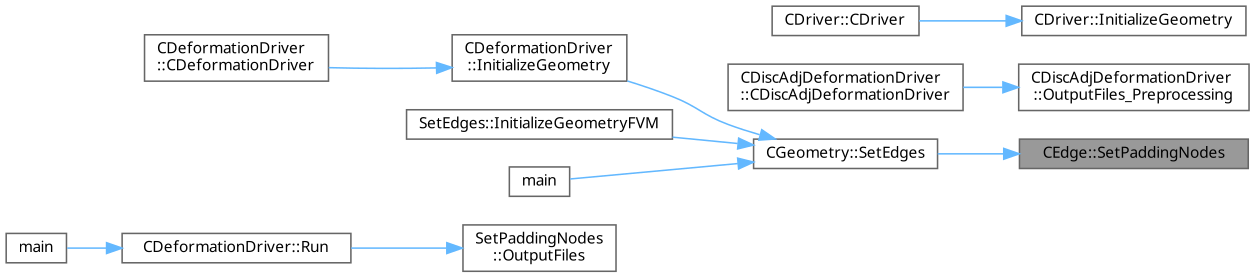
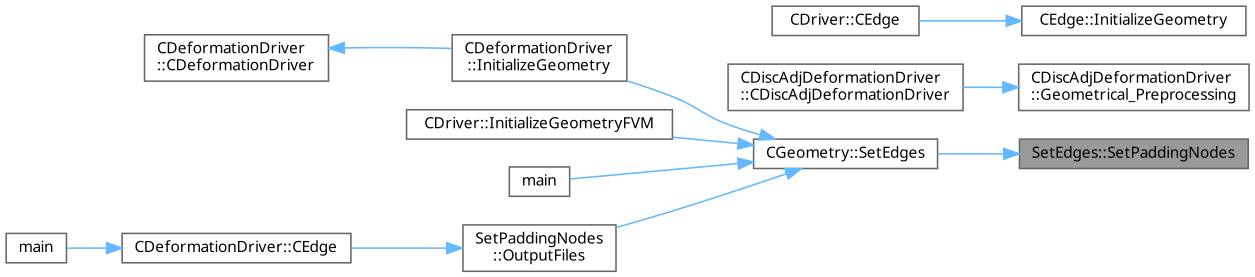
(846, 21) -> (846, 21)
(1134, 21) -> (1134, 21)
(383, 68) -> (398, 48)
(1134, 87) -> (1134, 87)
(539, 124) -> (539, 124)
(1134, 154) -> (1134, 154)
none -> (702, 202)
(237, 248) -> (237, 248)
